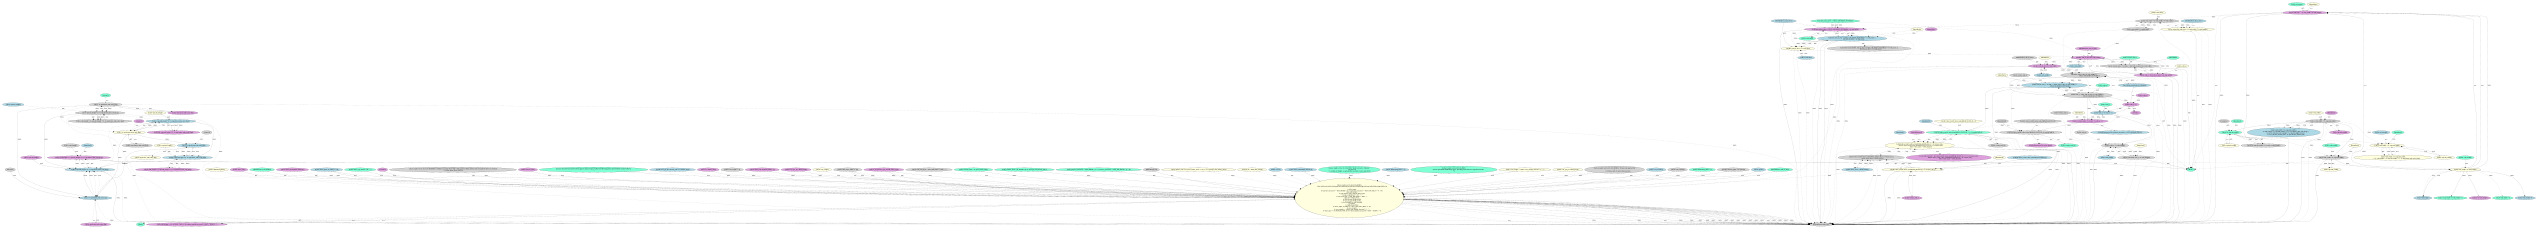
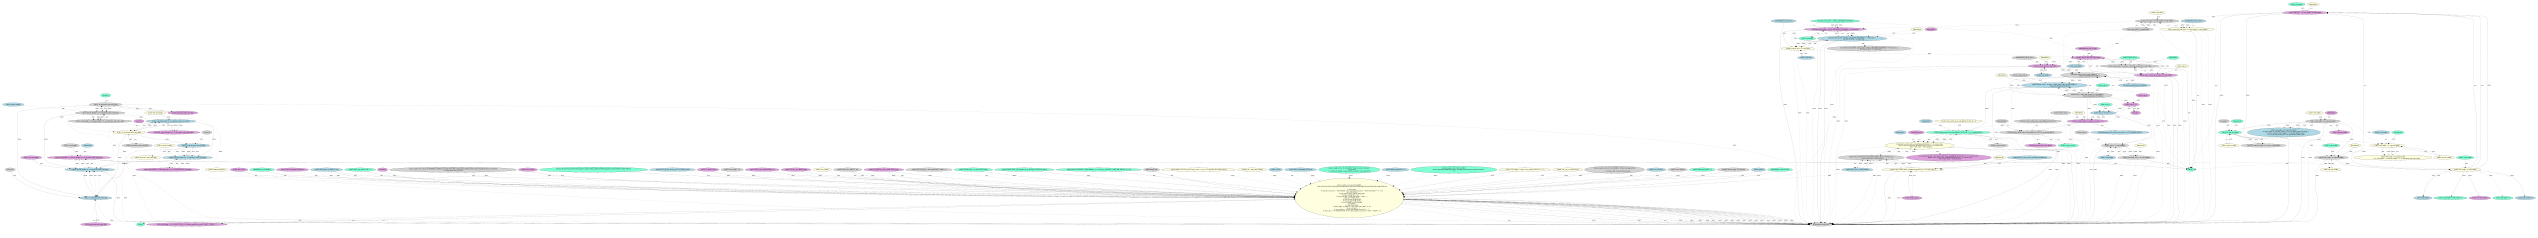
(2132, 94) -> (2137, 109)
